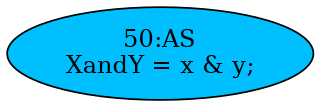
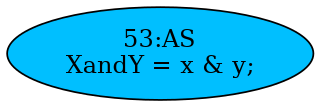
(160, 54) -> (160, 54)
